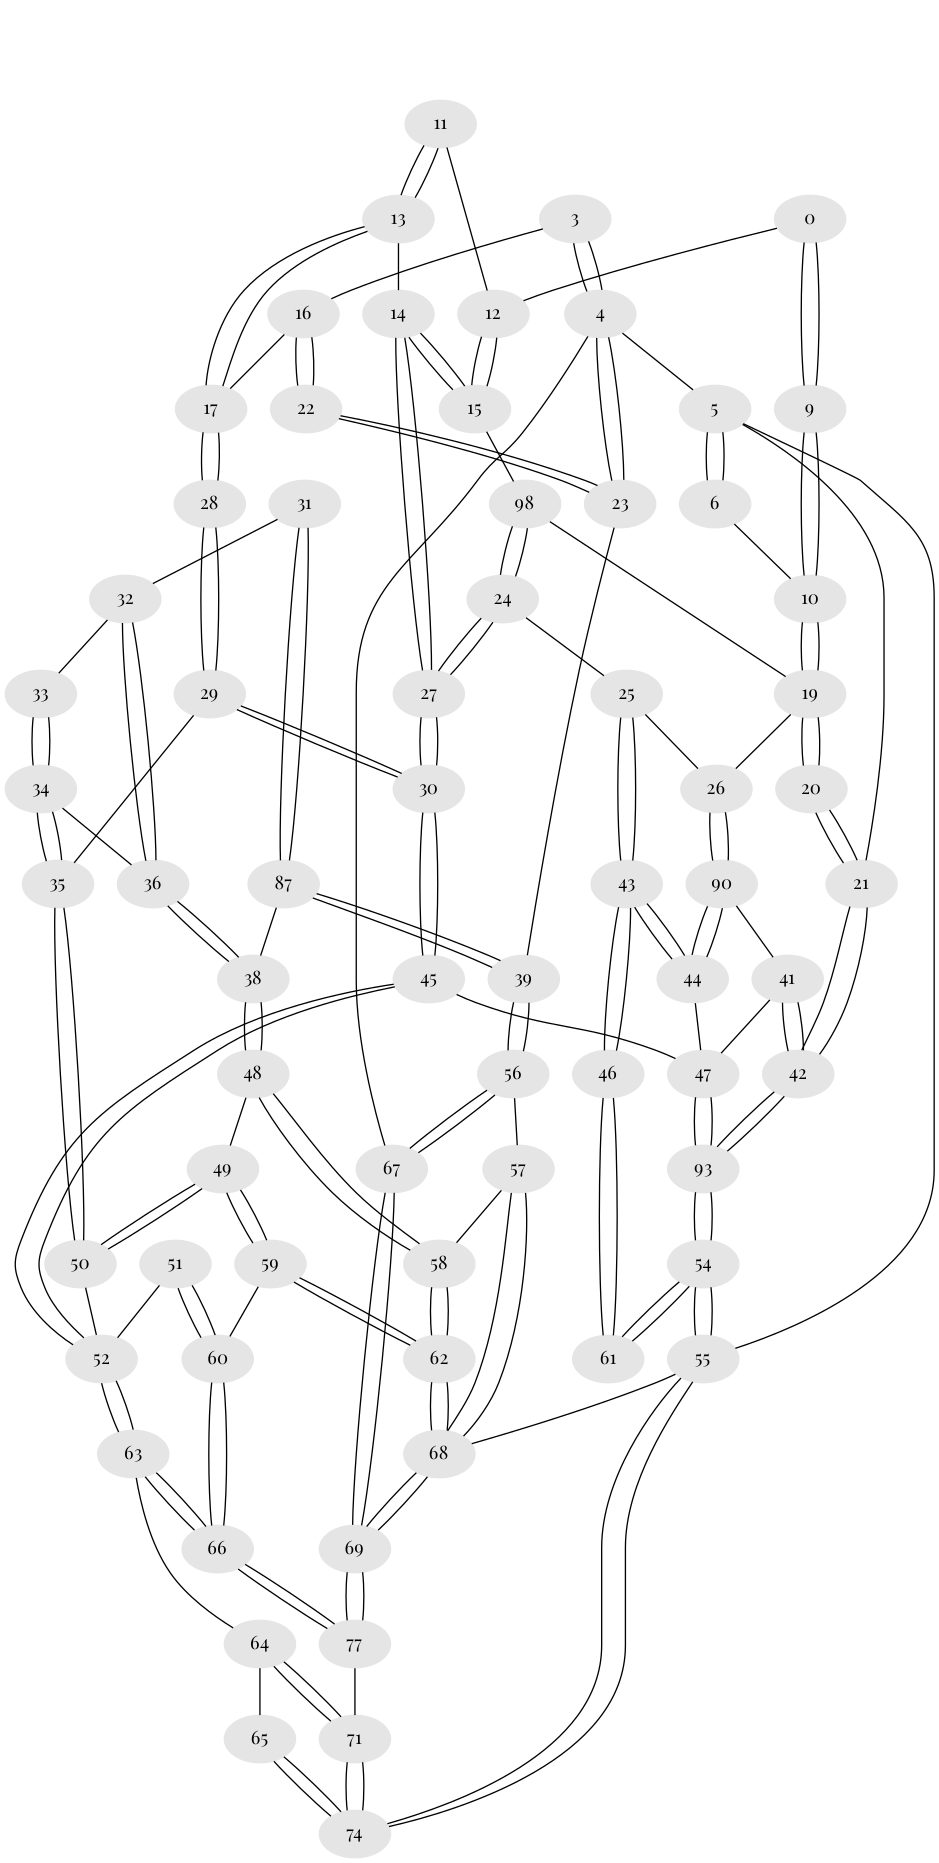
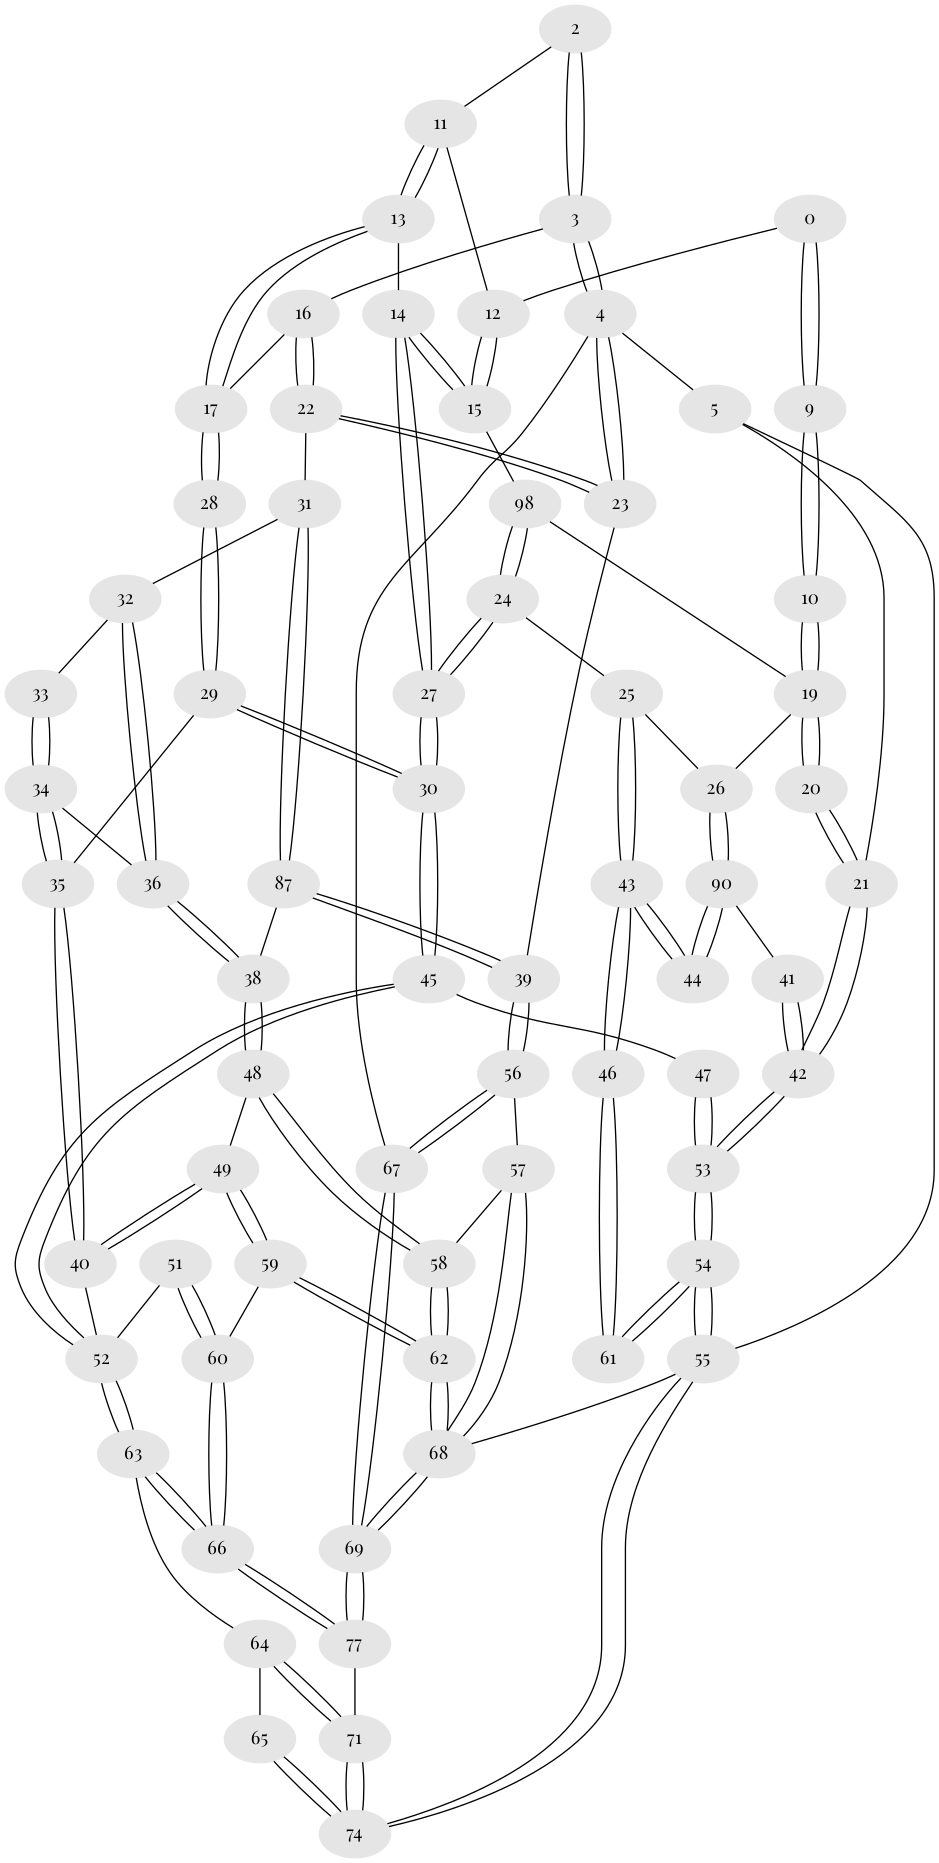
none -> (575, 29)
none -> (305, 457)
(715, 504) -> none
(698, 1027) -> none
(745, 1027) -> none
(703, 1169) -> (703, 1169)
(80, 1264) -> (80, 1264)
